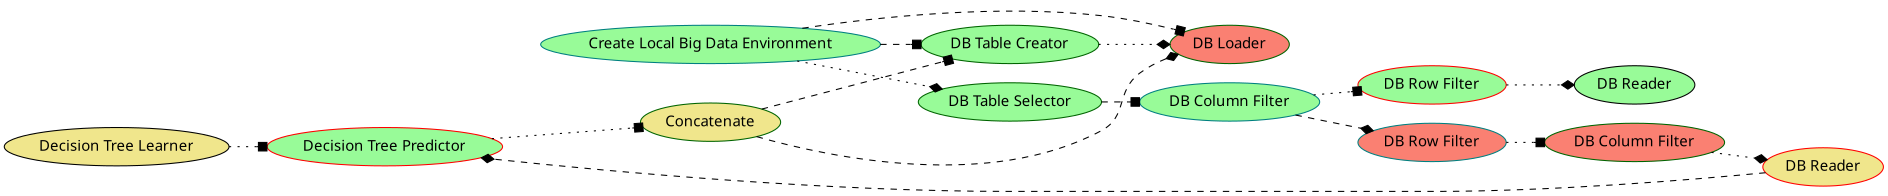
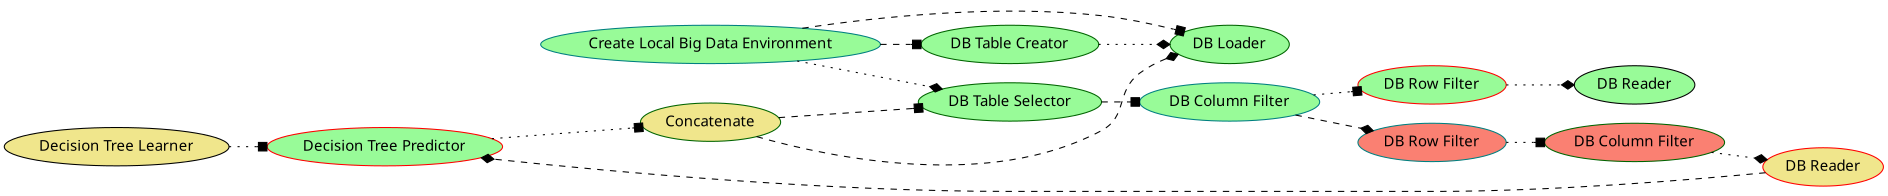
(1230, 44) -> (1230, 44)
(852, 86) -> (845, 113)
